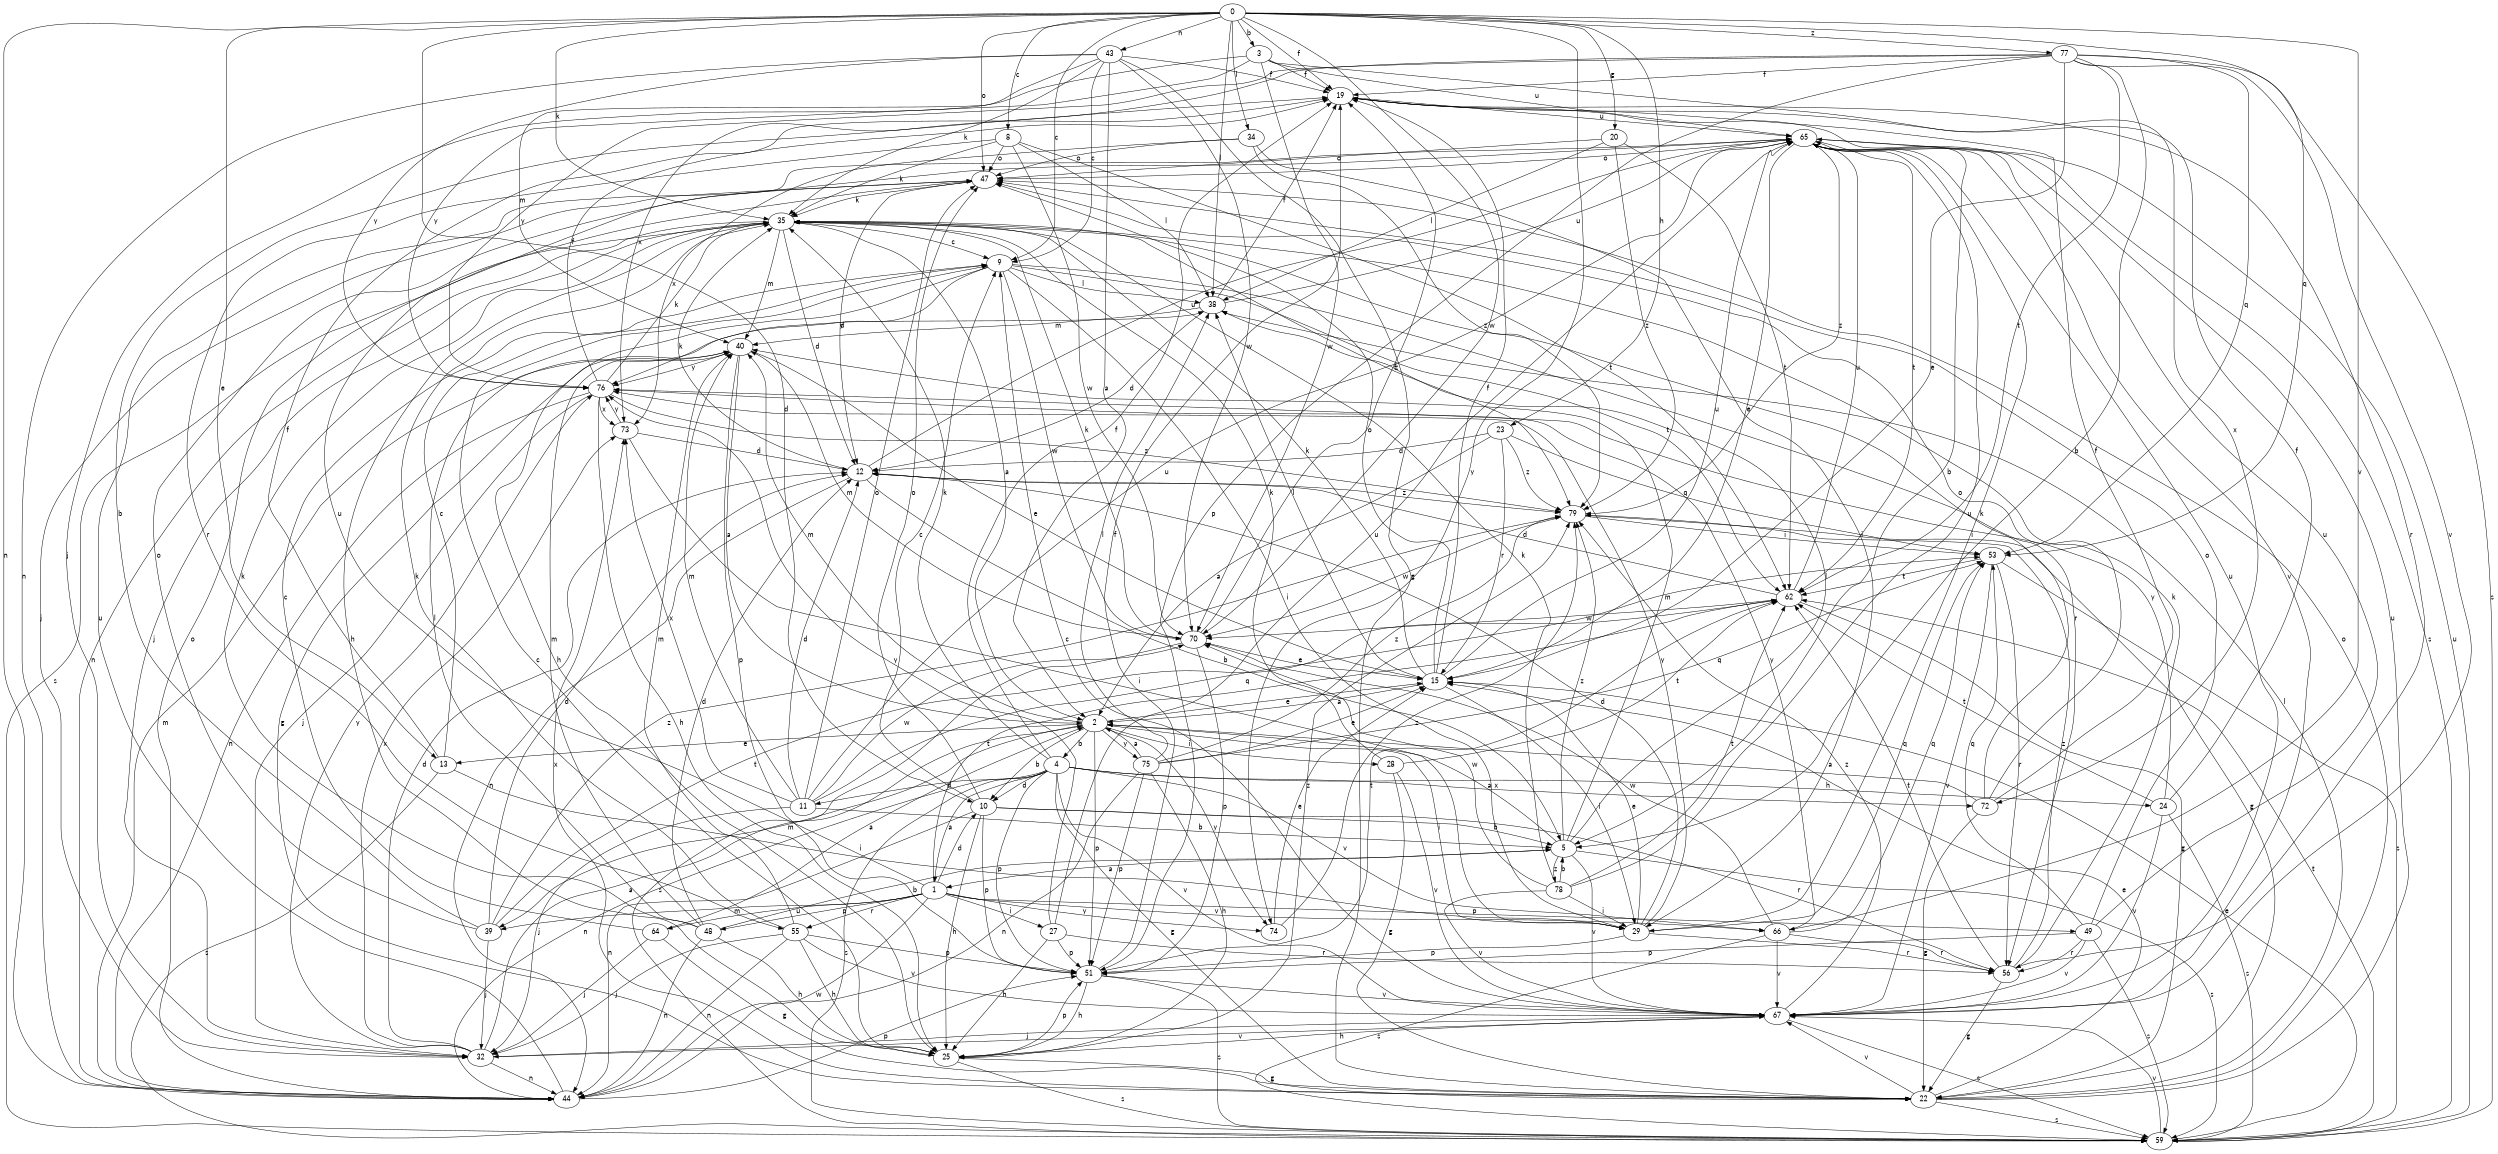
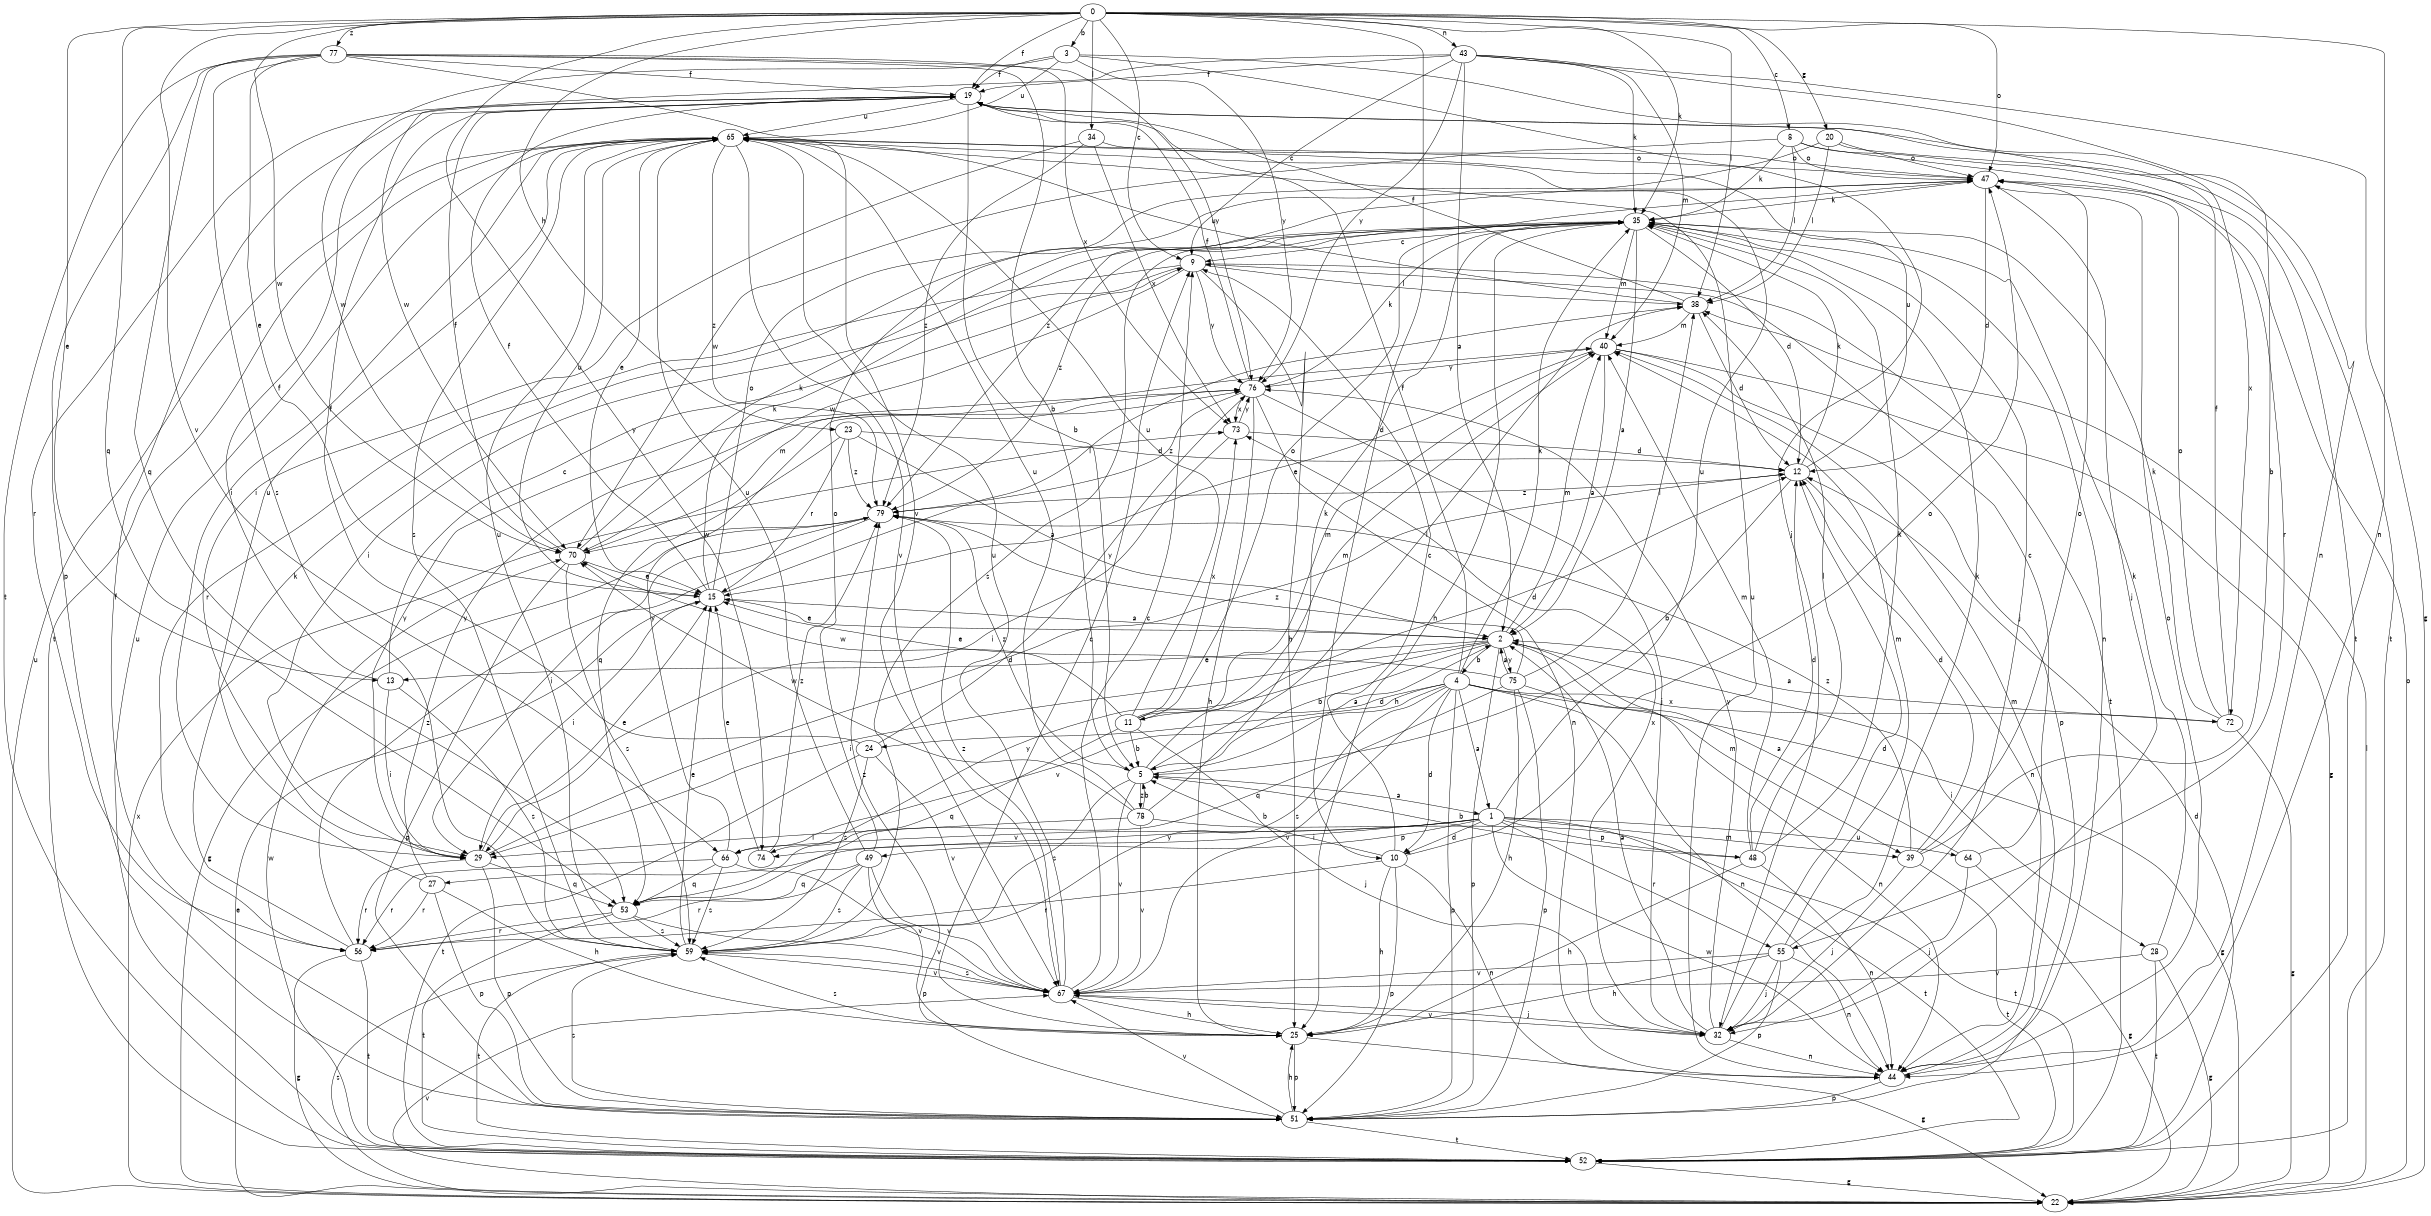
(1780, 538) -> (595, 629)
(1789, 598) -> (1583, 1162)
(1540, 734) -> none
(1035, 757) -> (1317, 699)
